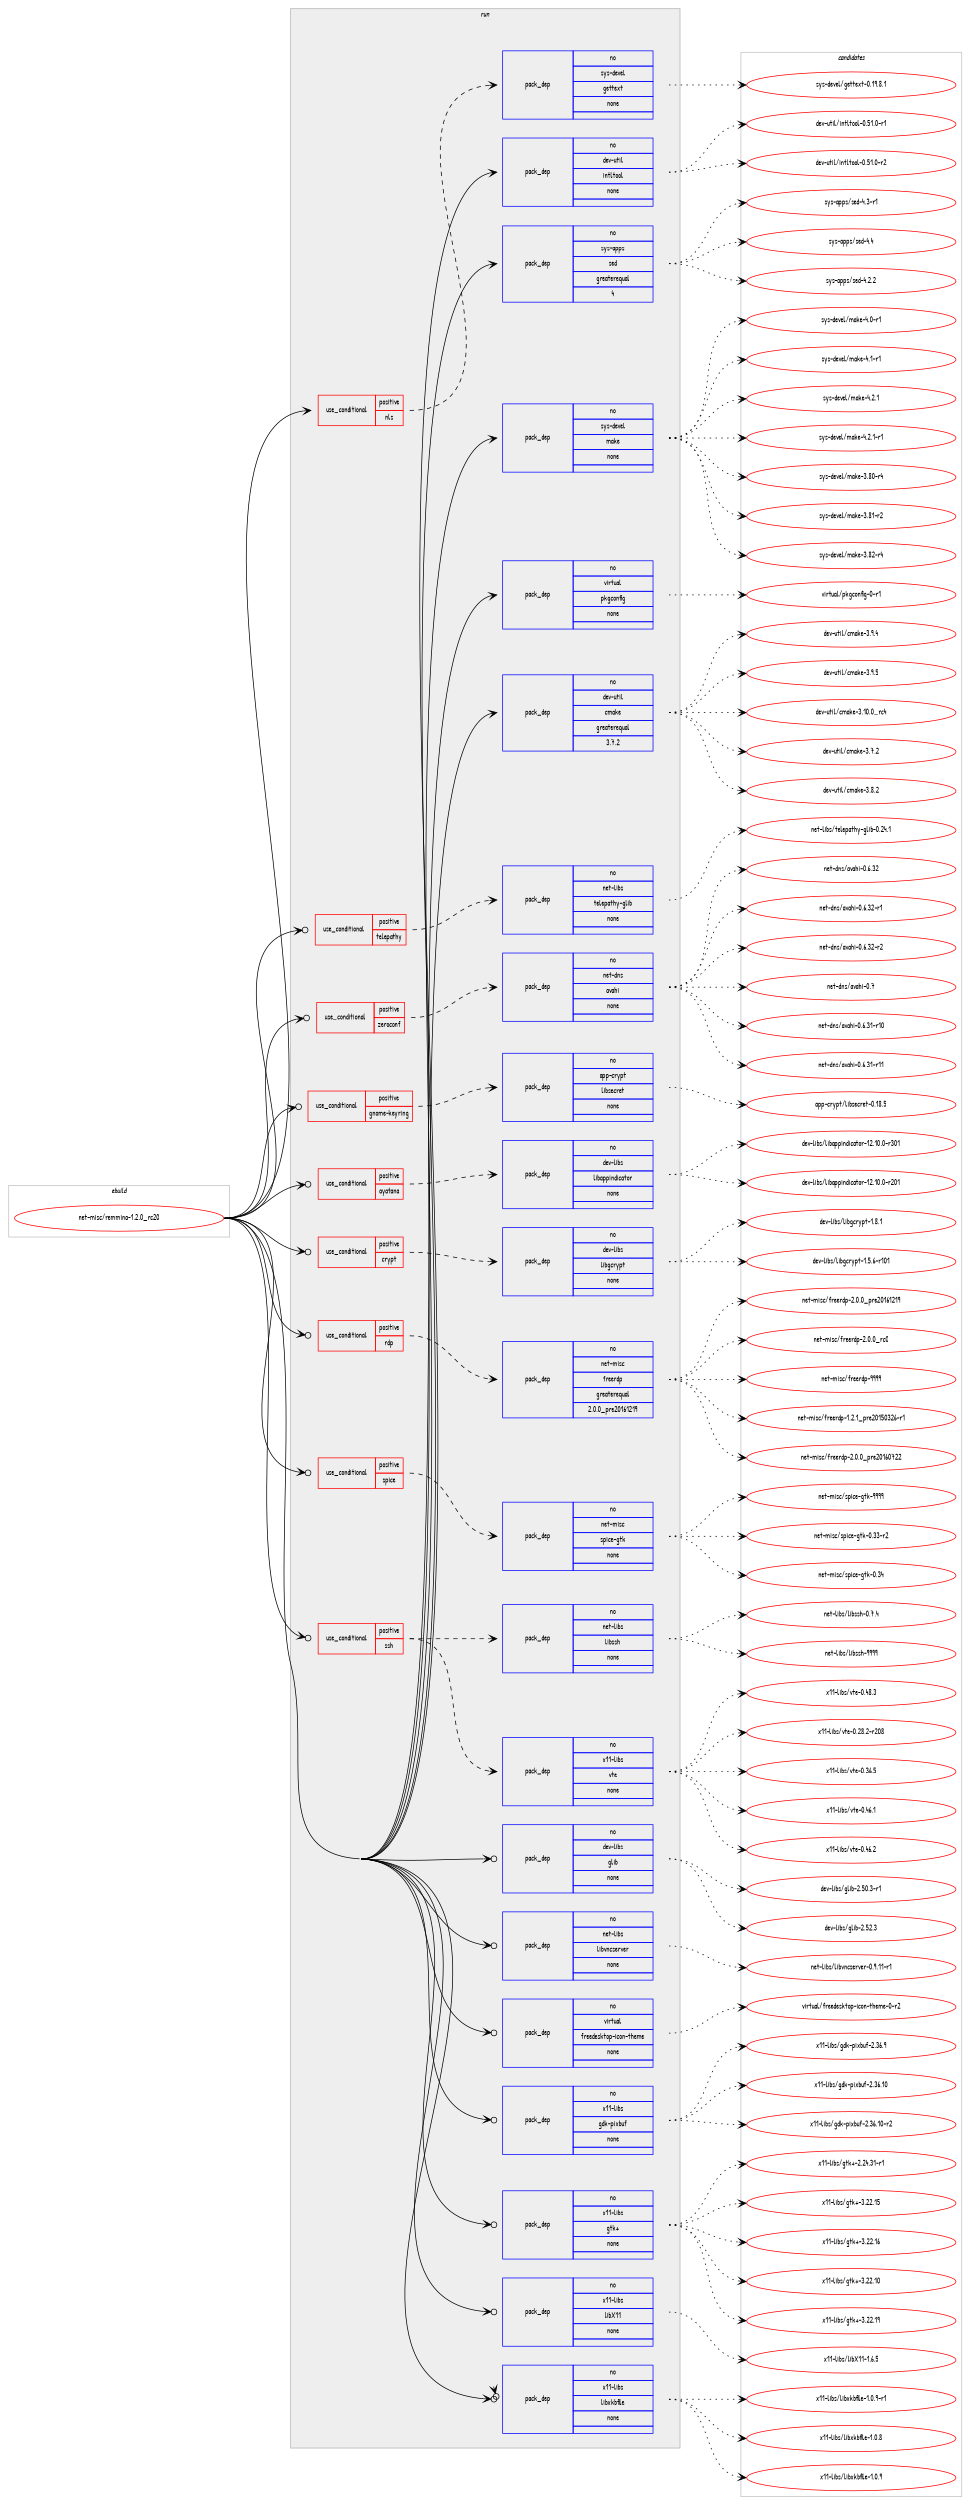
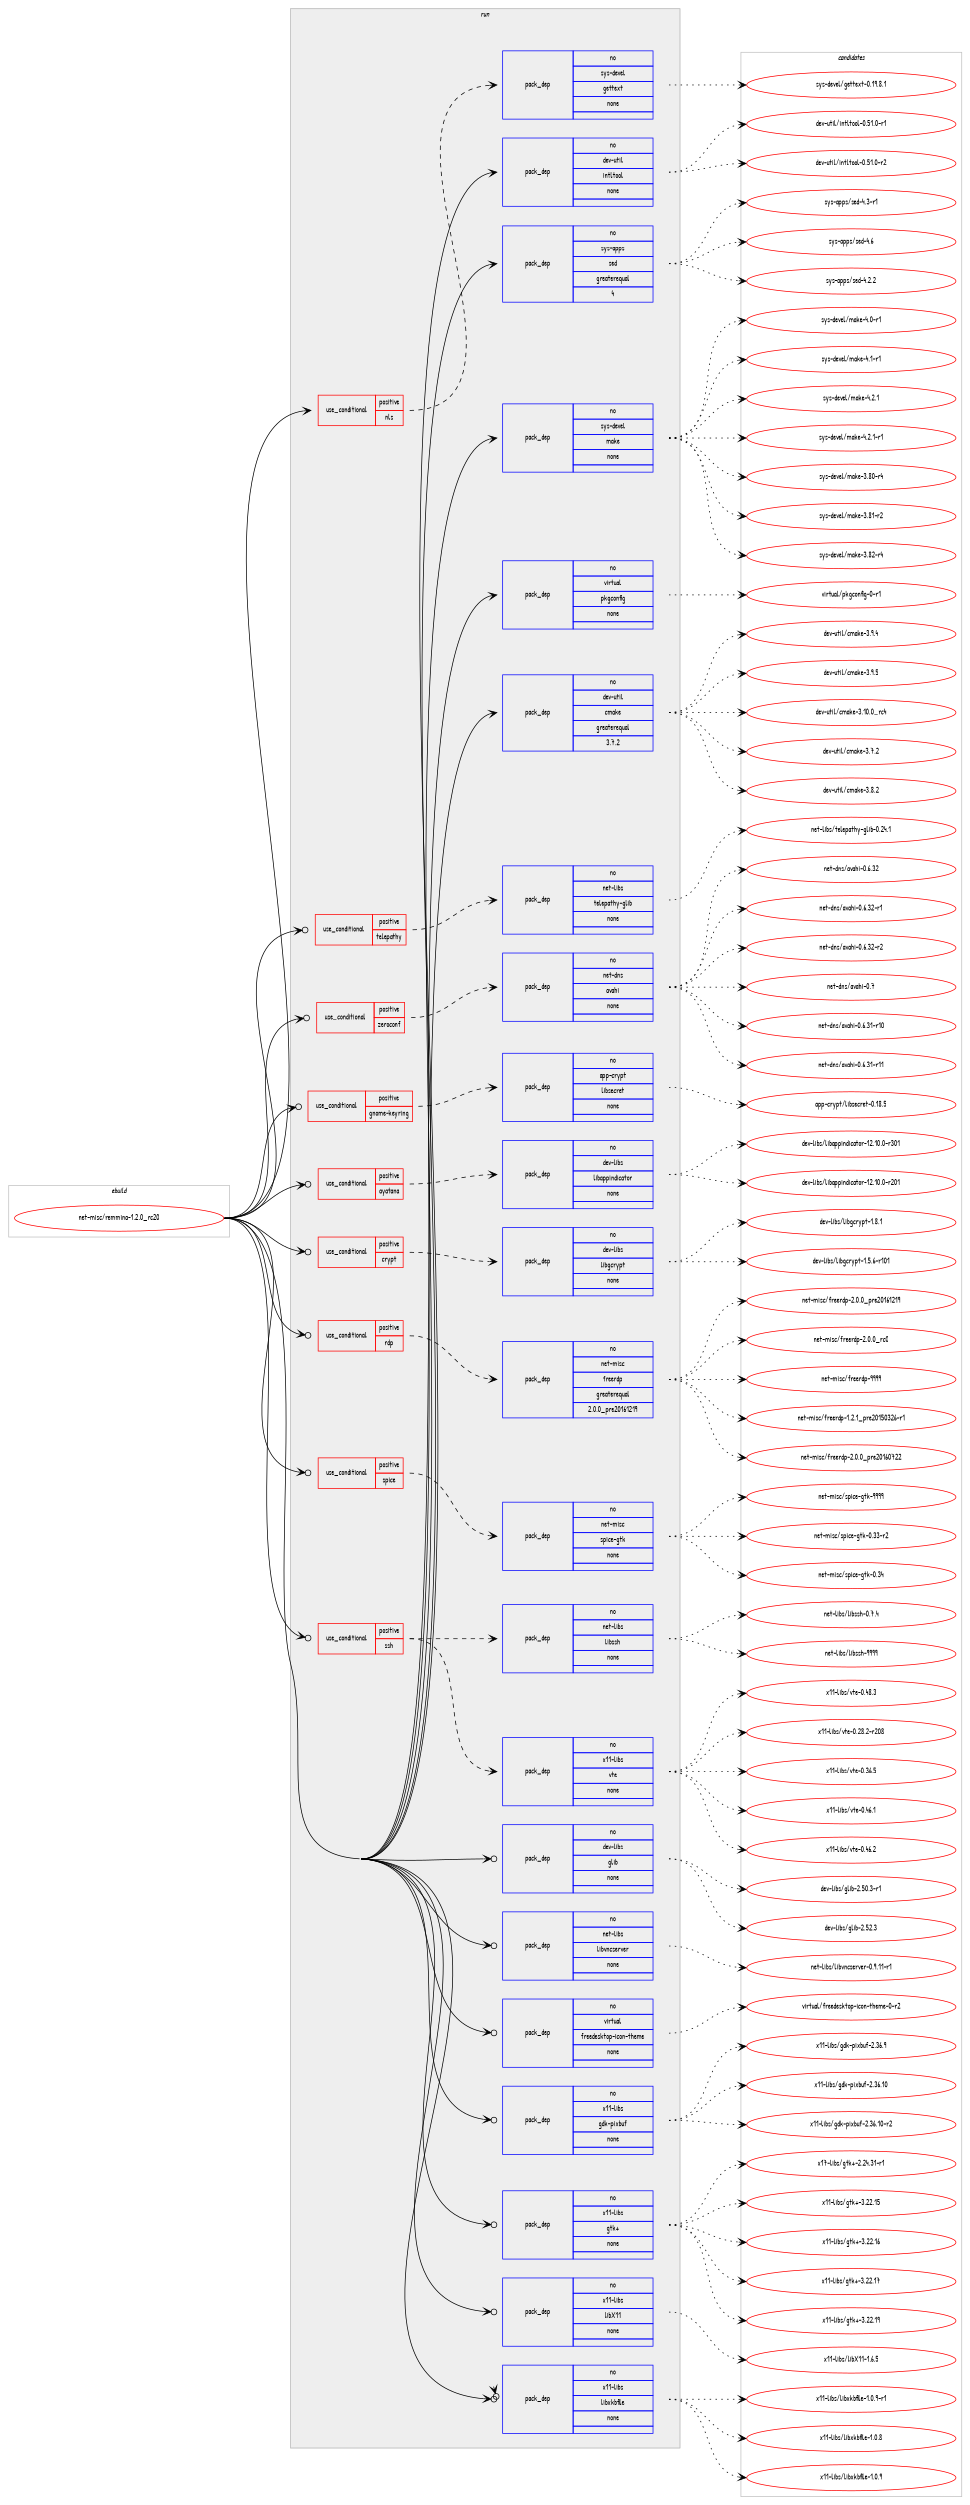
(851, 242) -> (851, 242)
(851, 2164) -> (851, 2164)
(851, 2282) -> (851, 2282)
